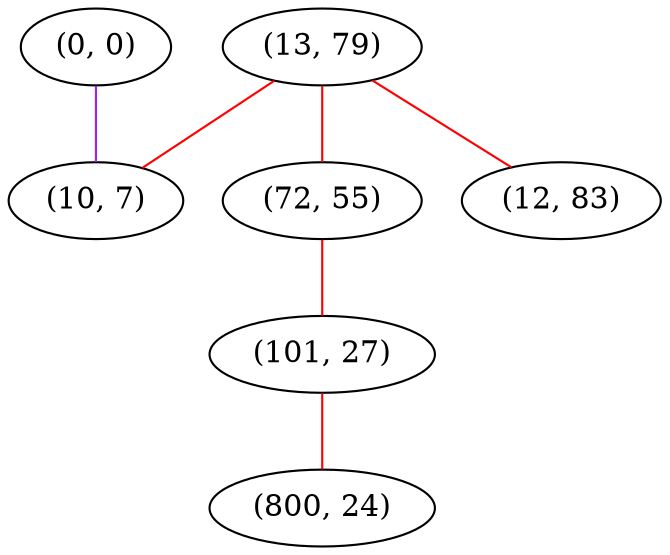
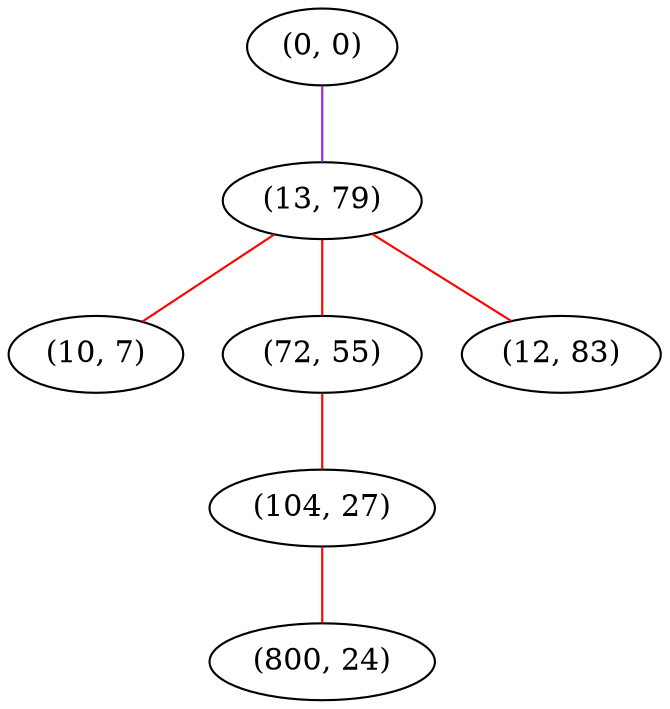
(96, 124) -> (322, 124)
(322, 354) -> (322, 508)
